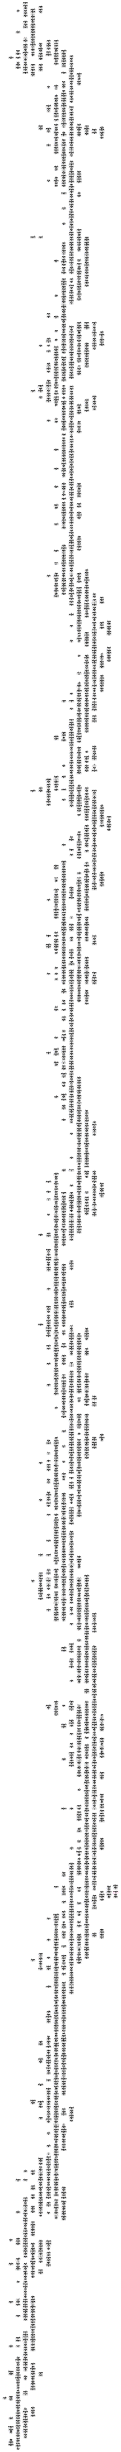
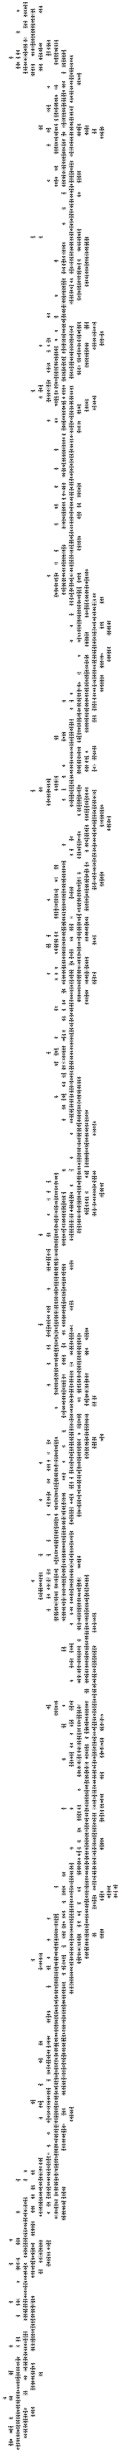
none -> (71, 1310)
